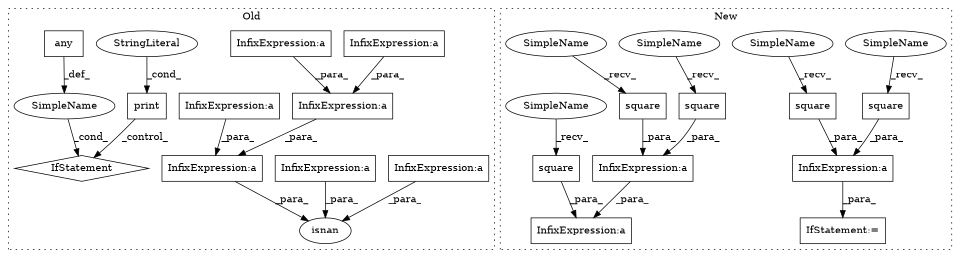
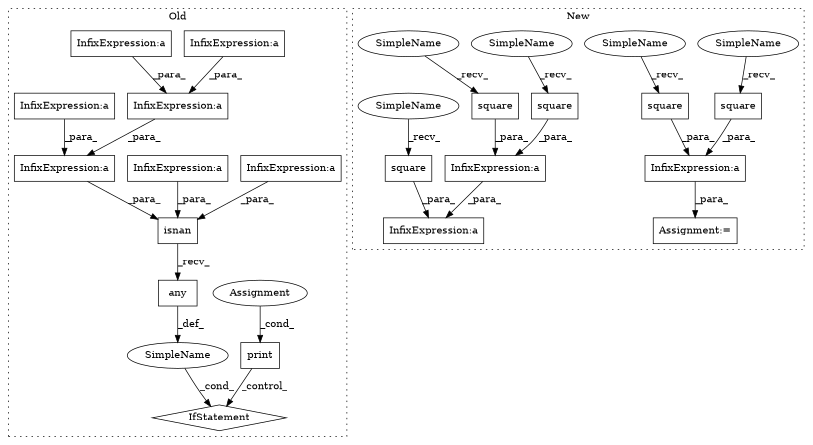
(147, 44) -> (260, 293)
(325, 231) -> (178, 231)
(843, 231) -> (695, 231)
none -> (178, 258)
